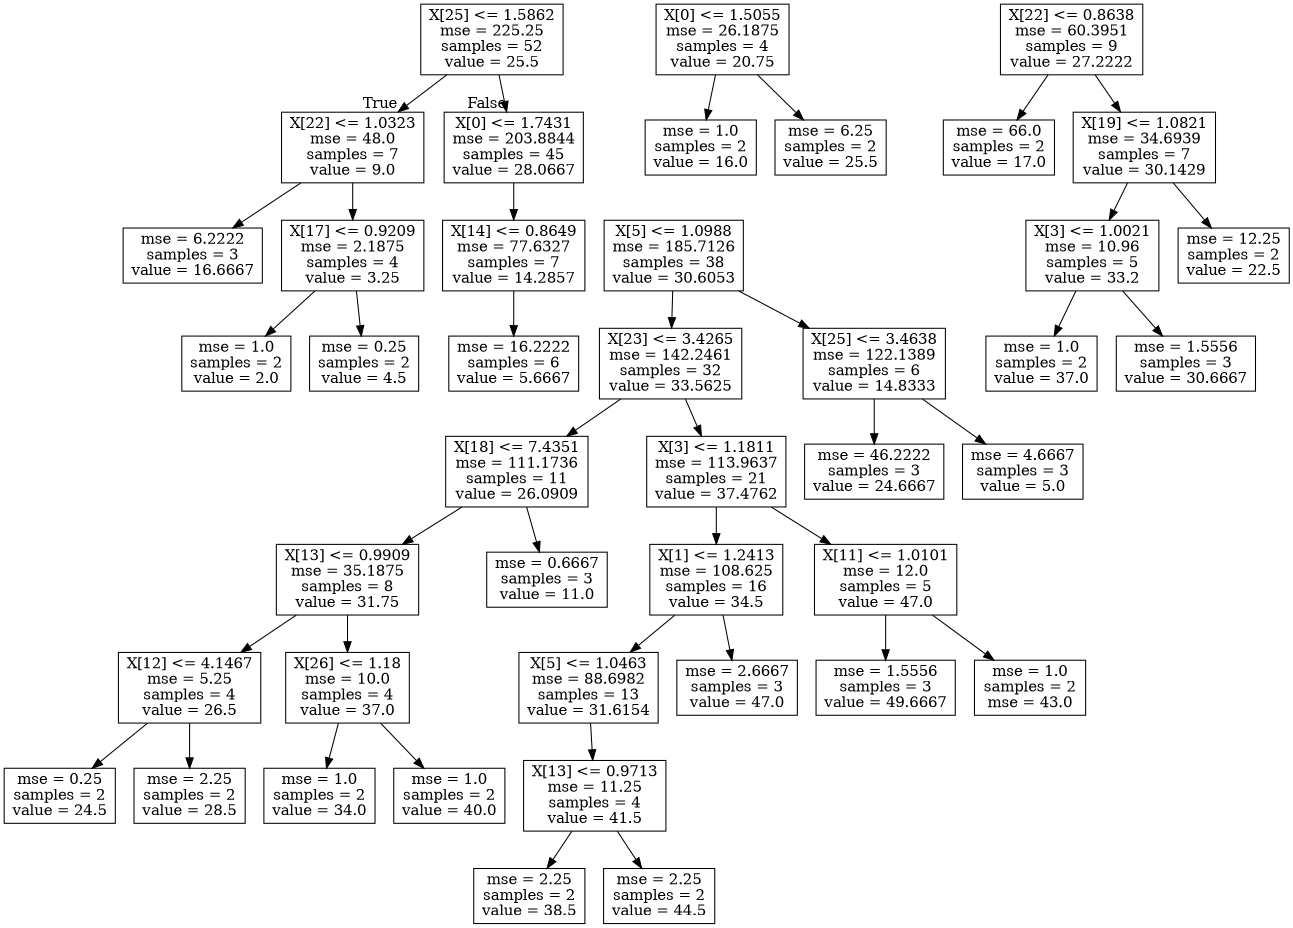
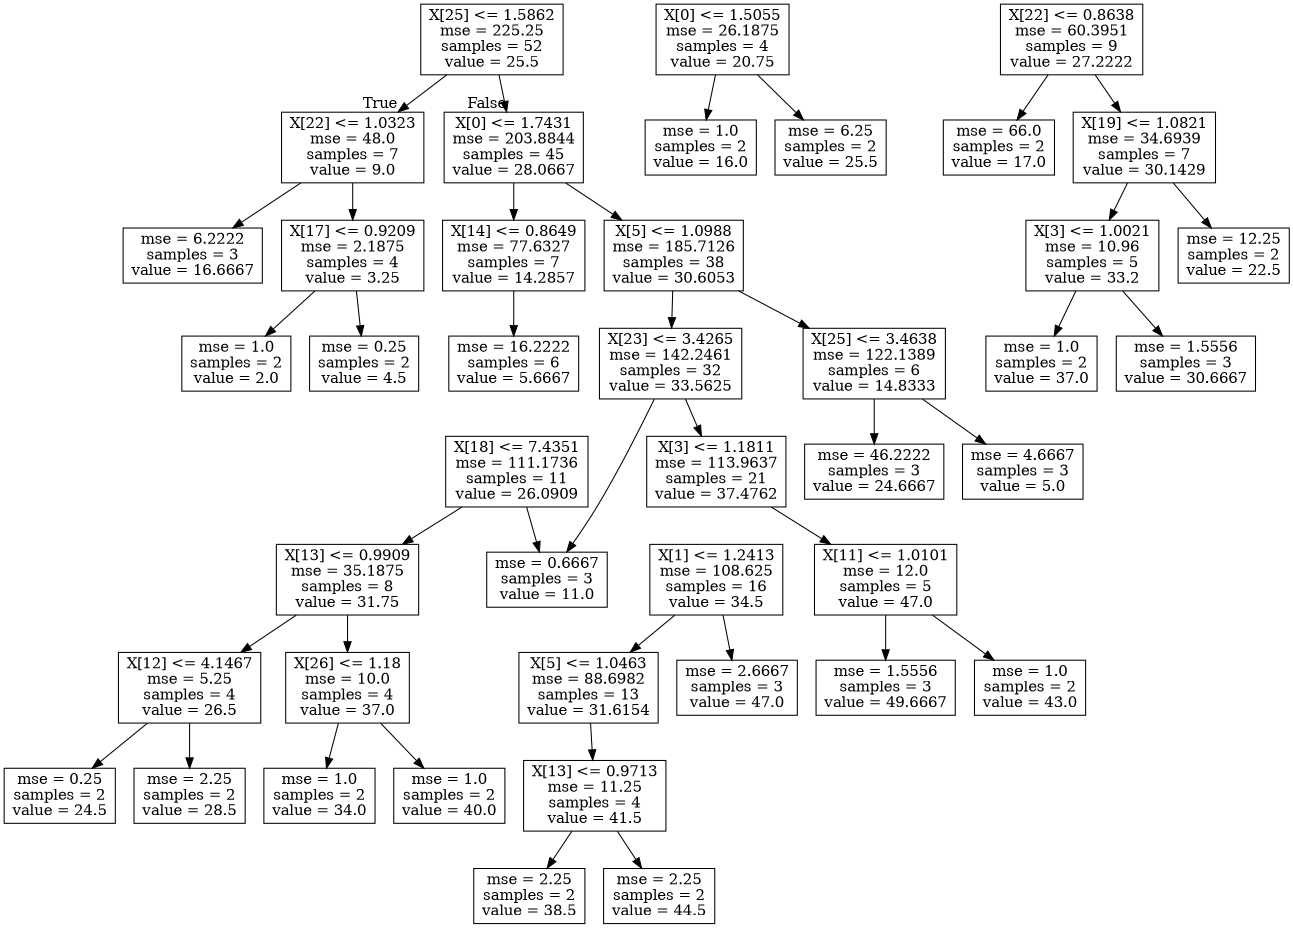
none -> (589, 199)
(598, 415) -> (616, 473)
(716, 520) -> none
(1030, 688) -> (1030, 688)
